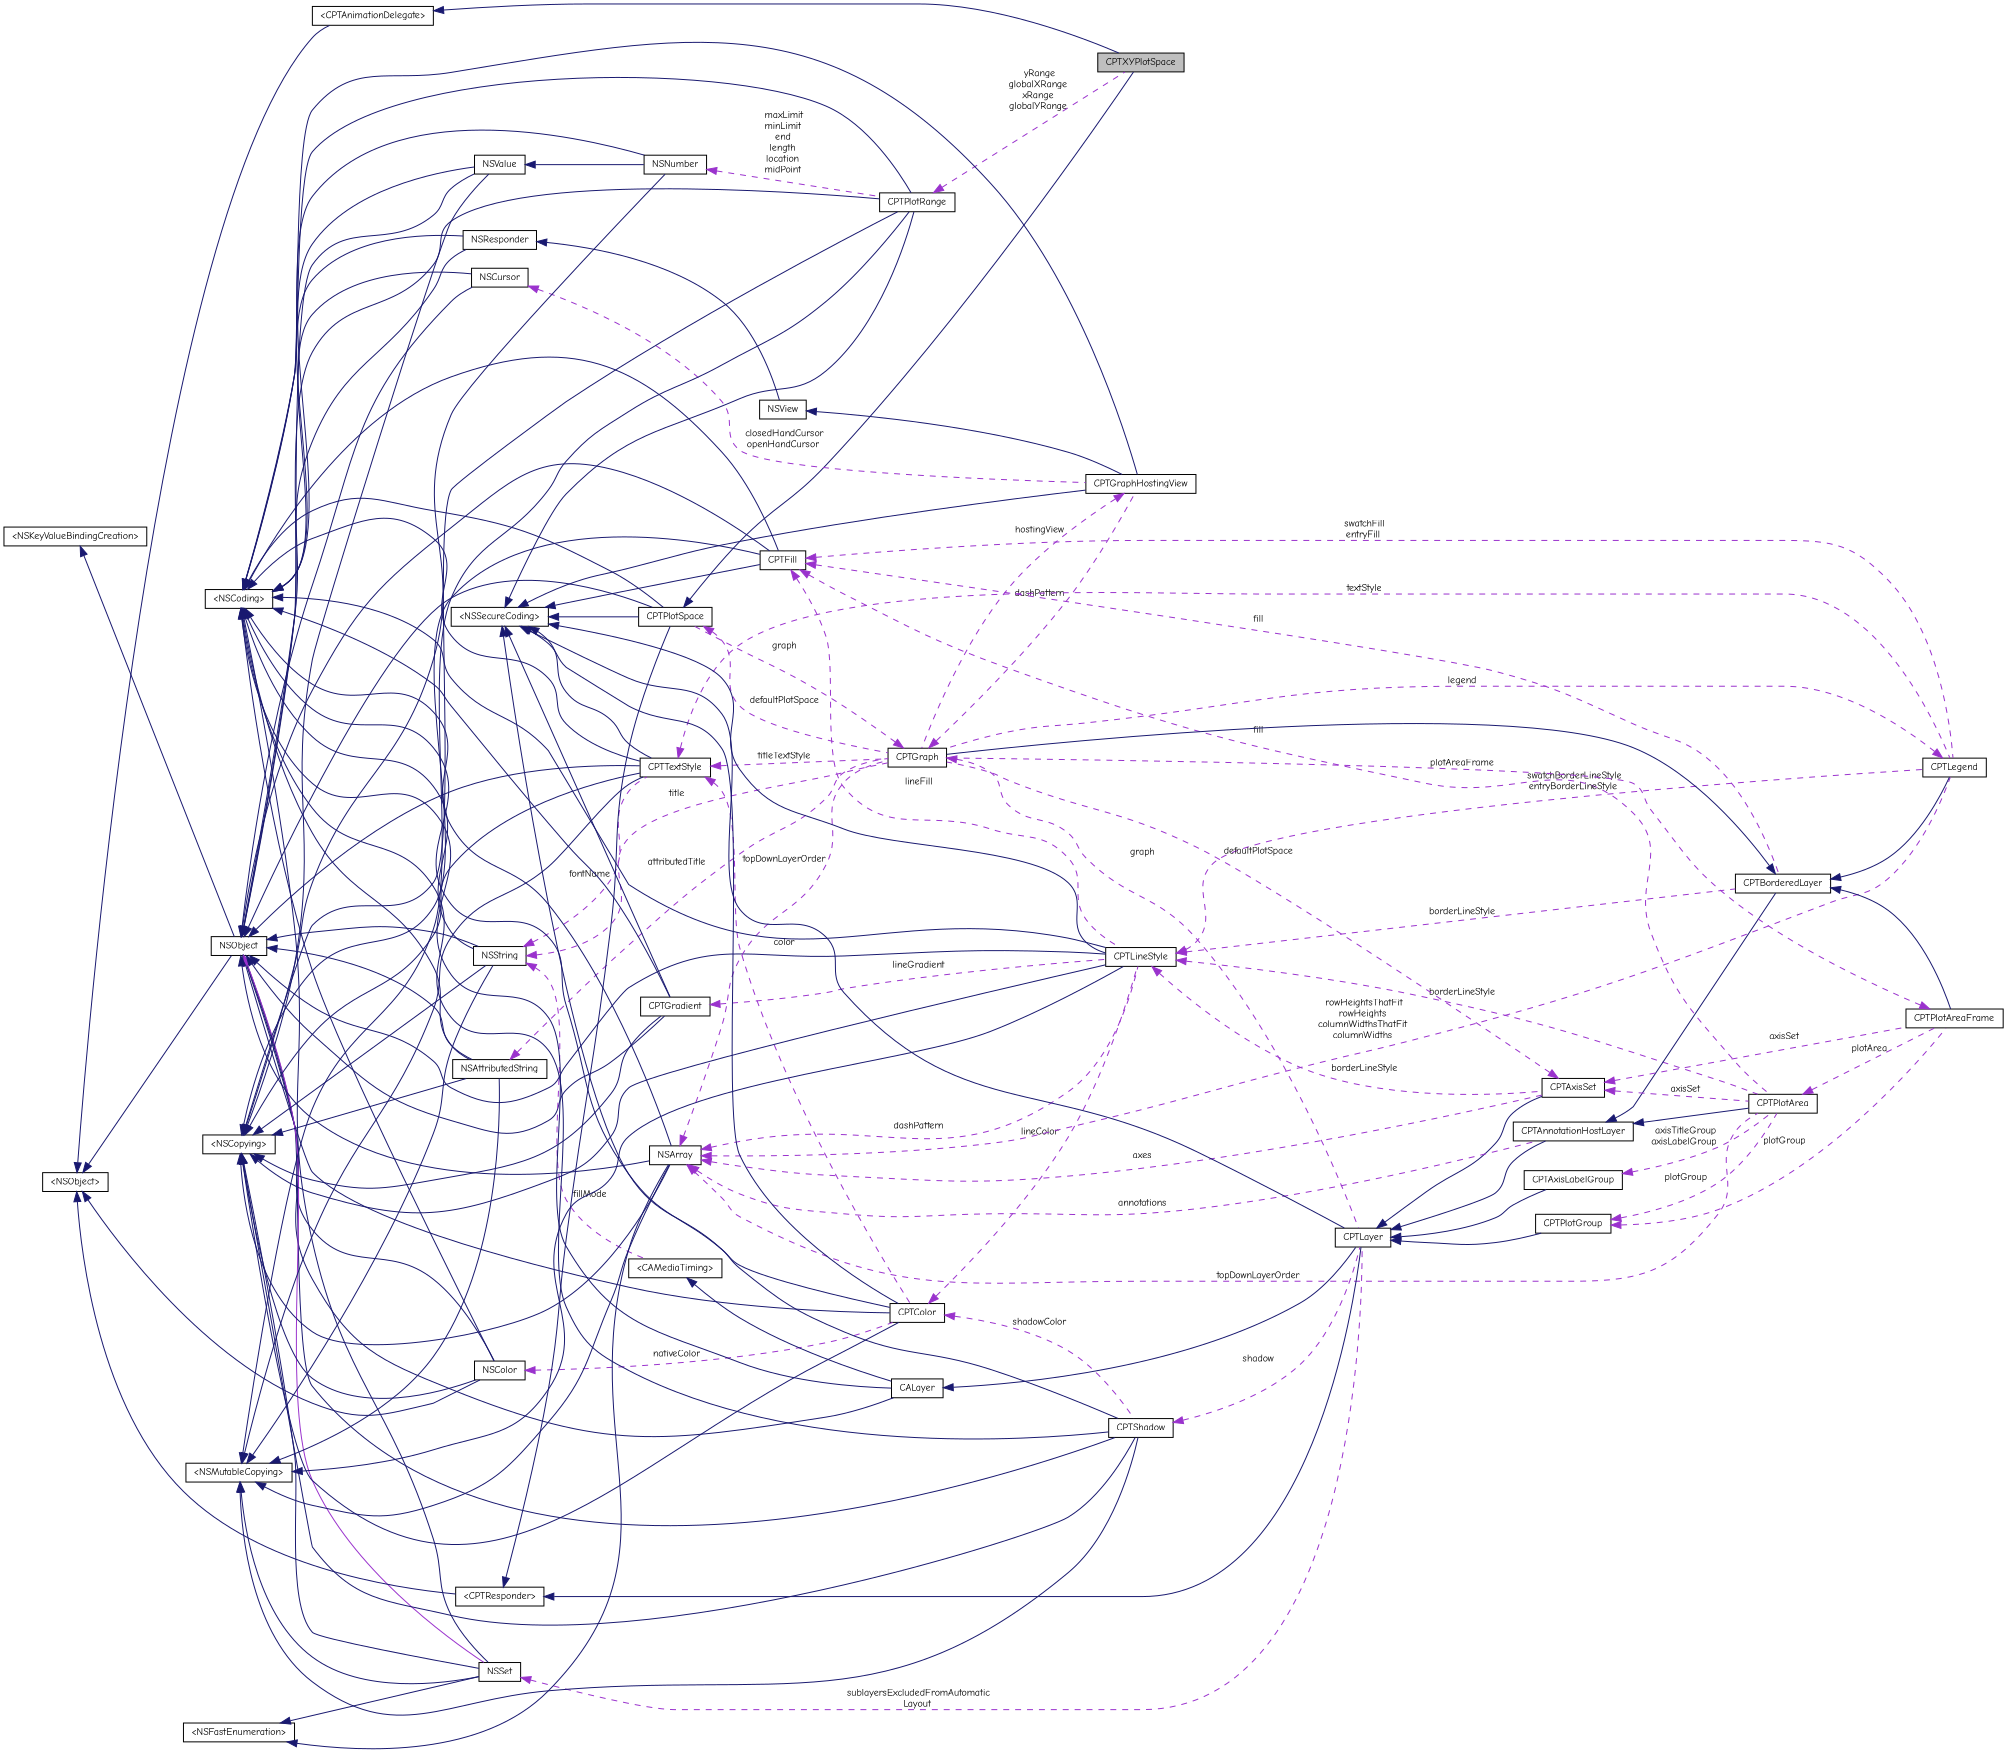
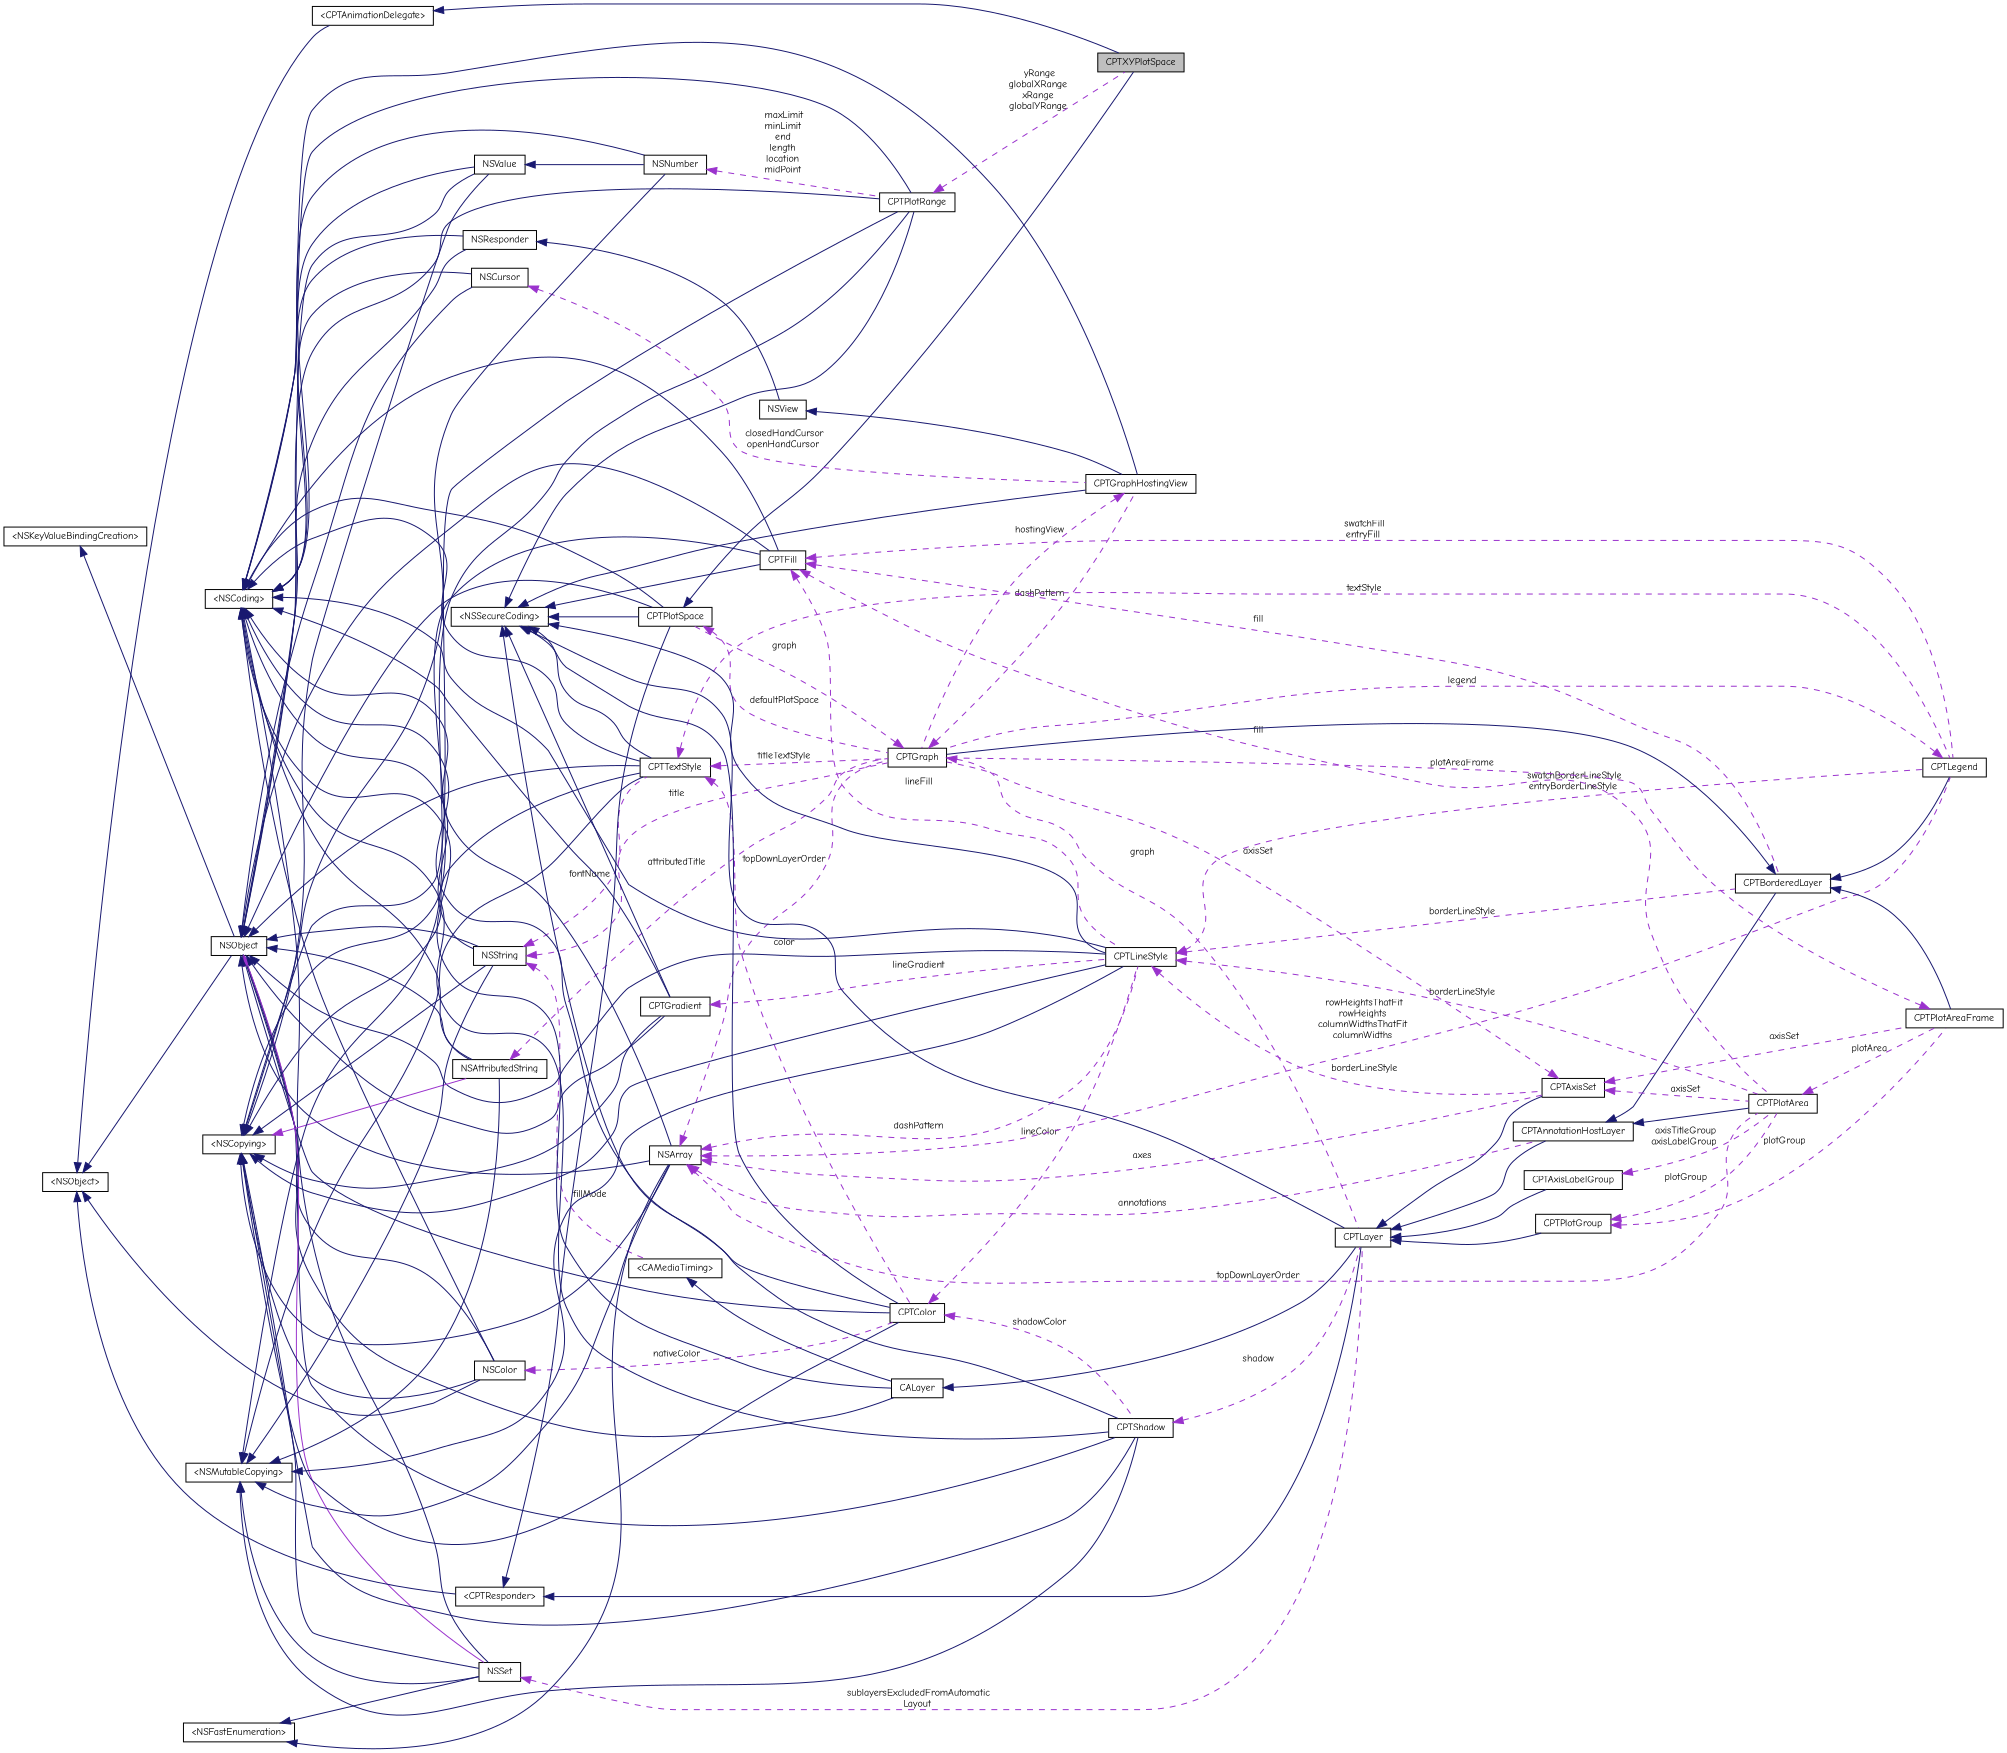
(1257, 851) -> (1257, 851)
(379, 1104) -> (379, 1104)
